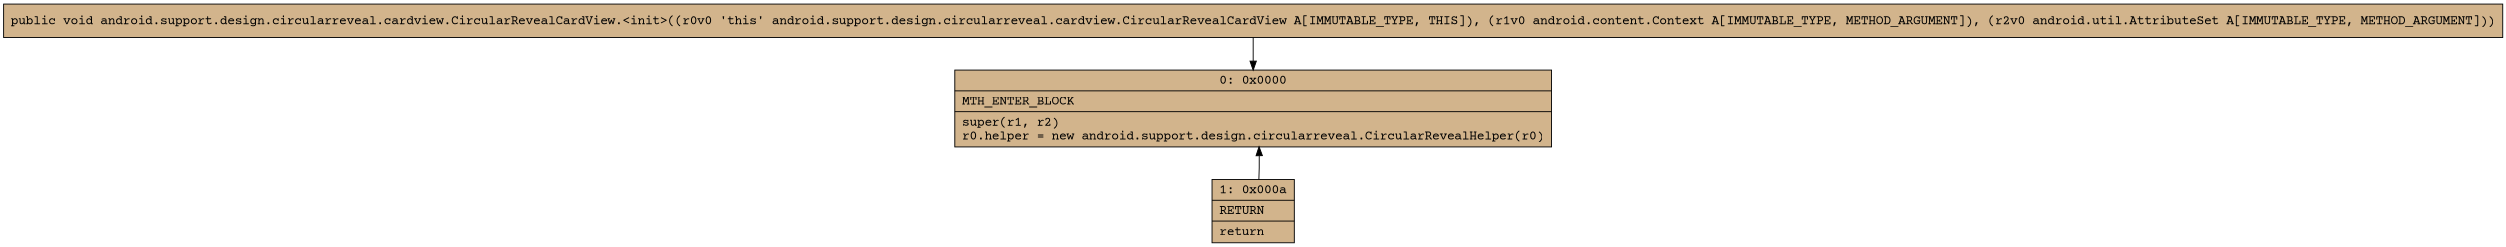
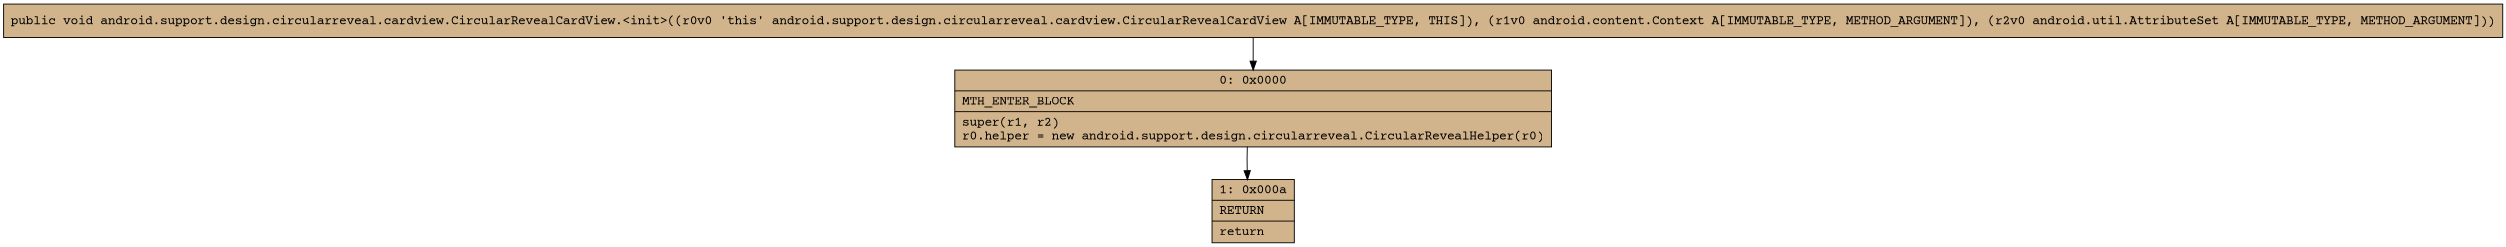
(1259, 168) -> (1247, 159)
